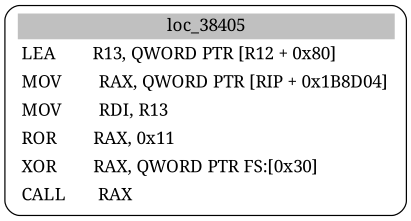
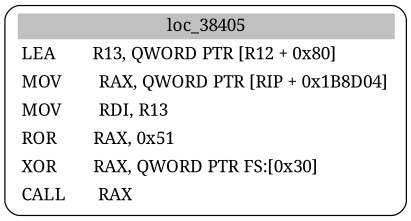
(98, 139) -> (98, 139)
